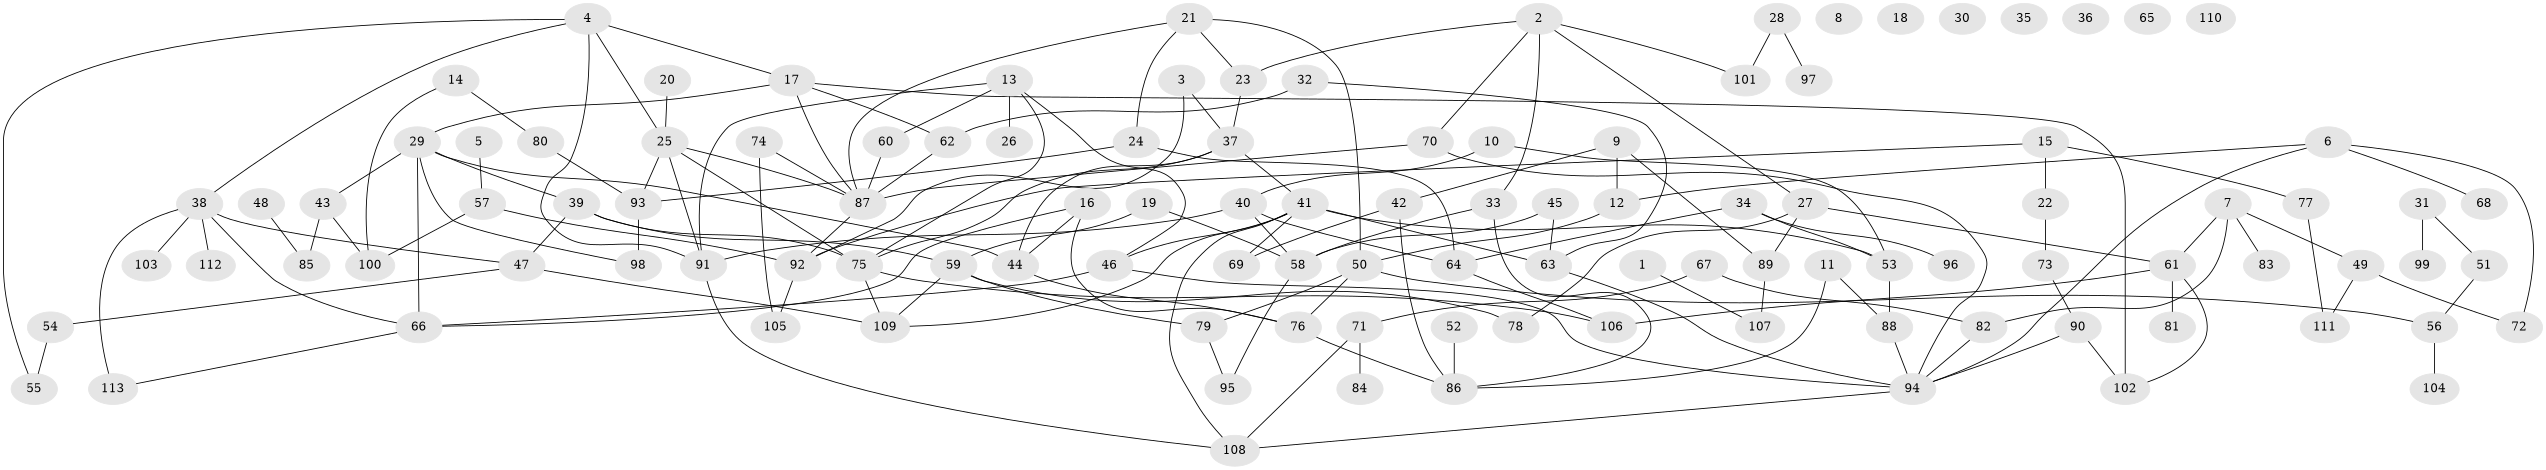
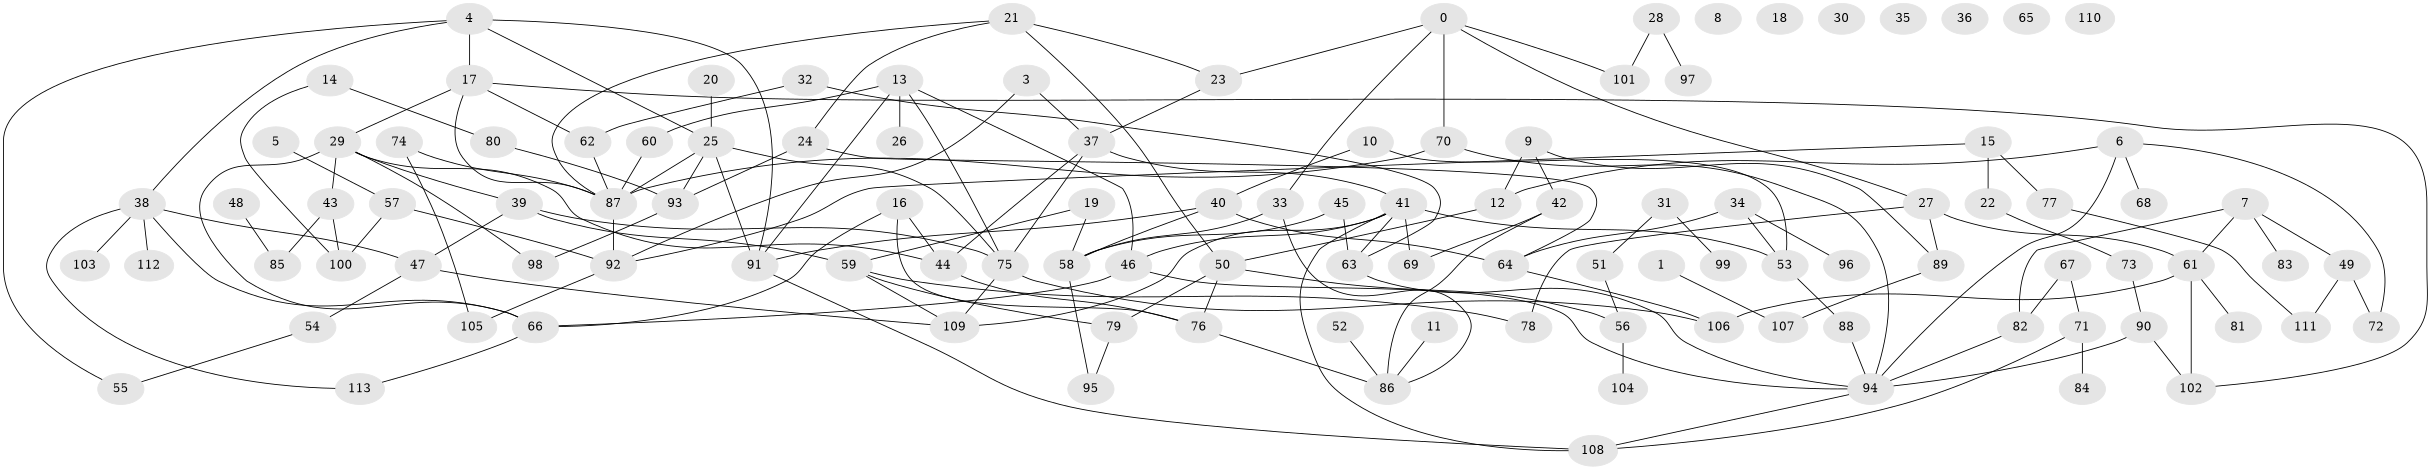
(1539, 19) -> (1444, 19)
(1857, 295) -> none
